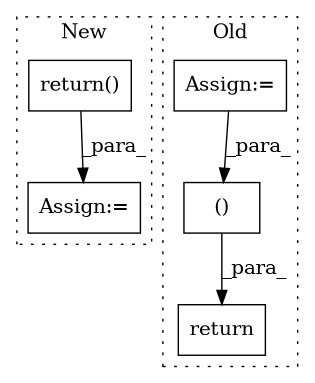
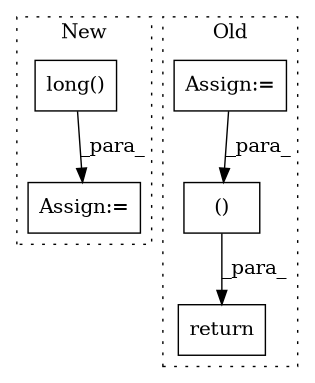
(80, 86) -> (76, 86)
